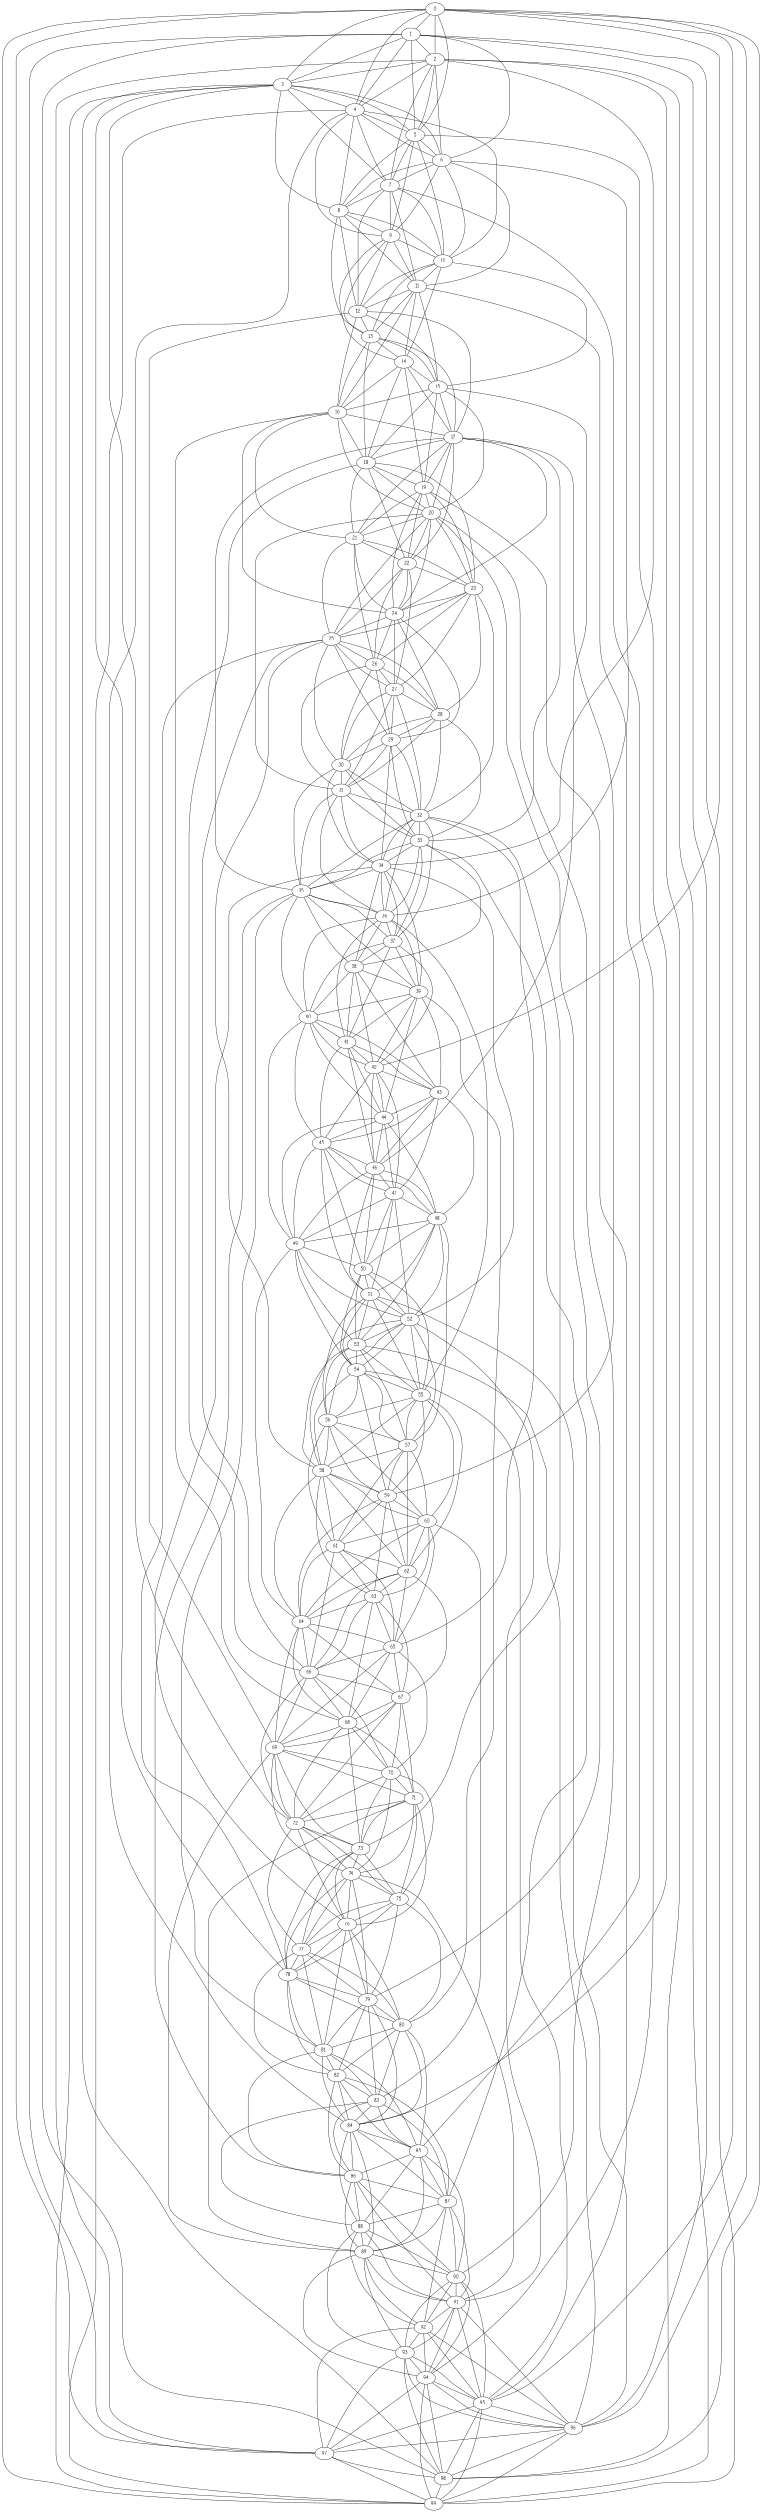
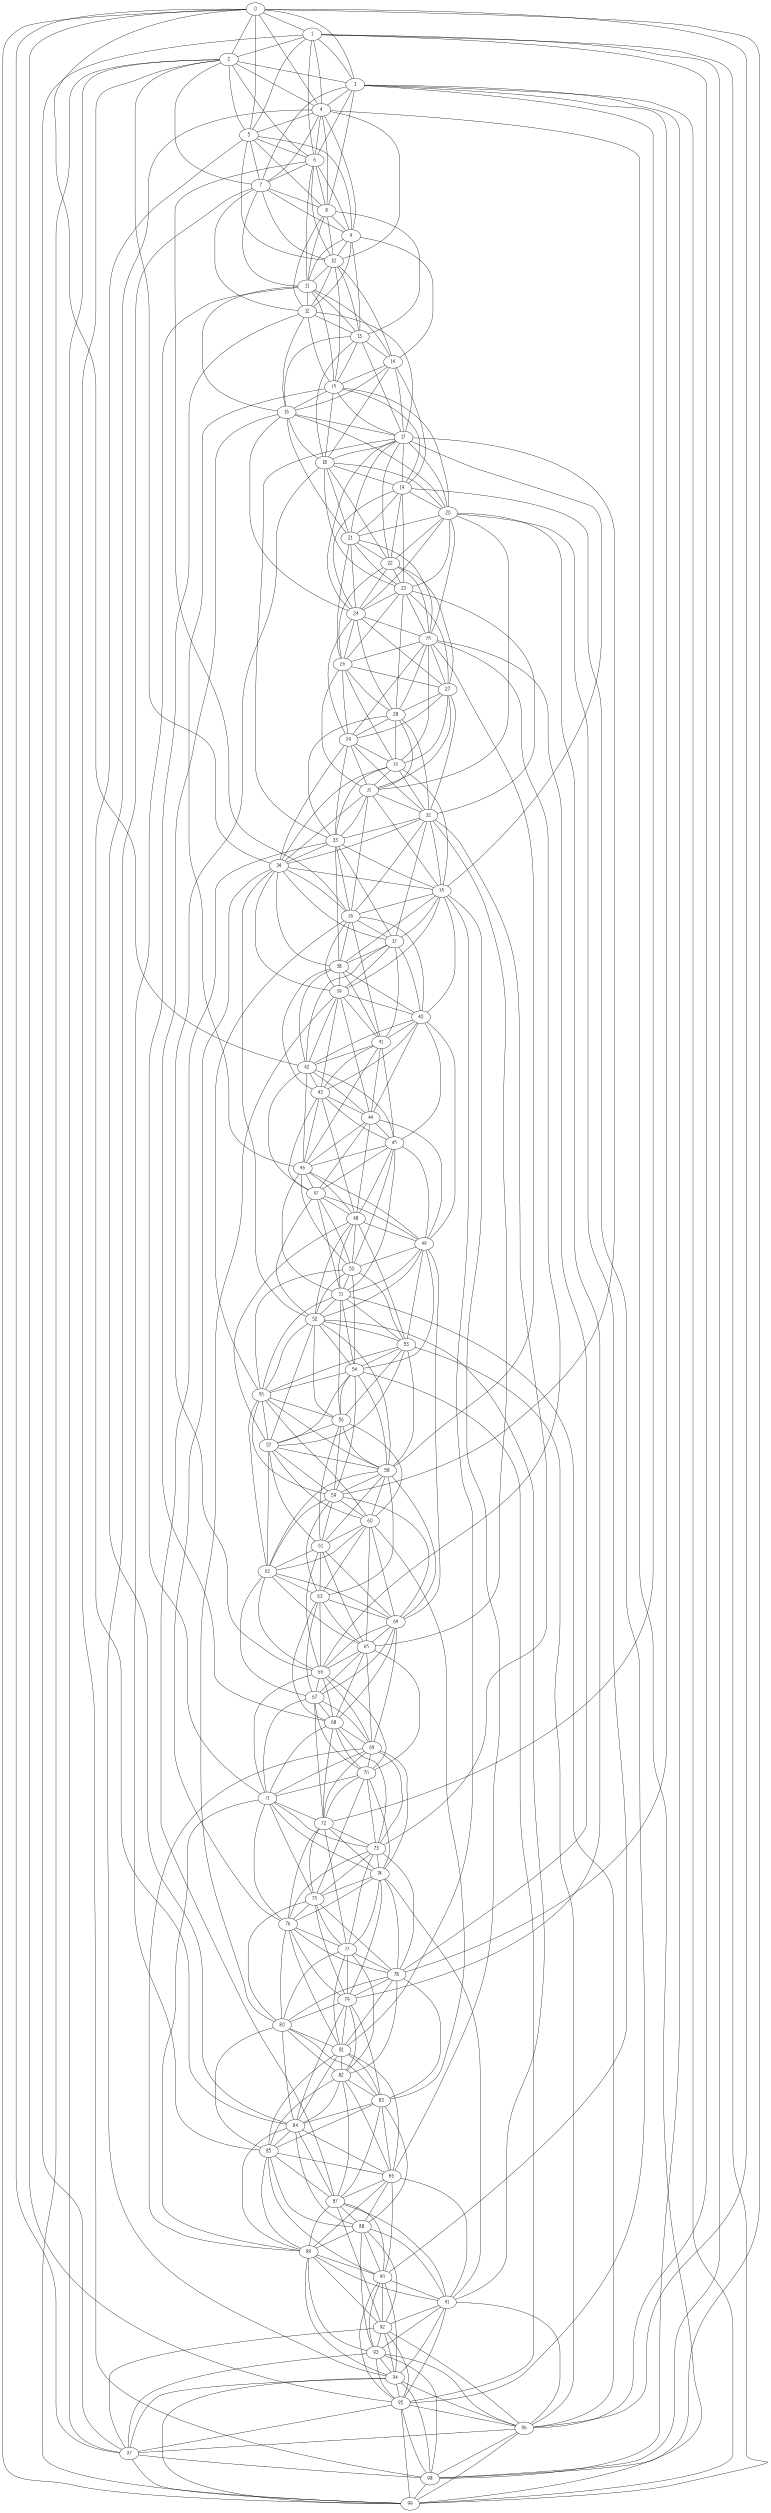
(354, 99) -> none
(149, 964) -> (152, 1043)
none -> (389, 1277)
(262, 1745) -> (255, 1718)
none -> (440, 2044)
